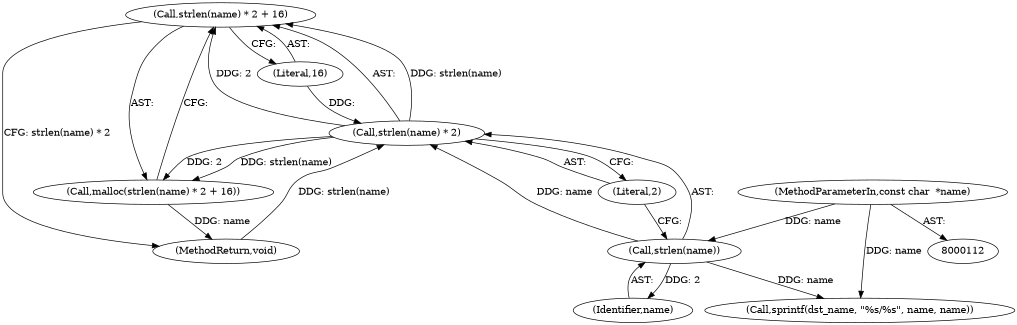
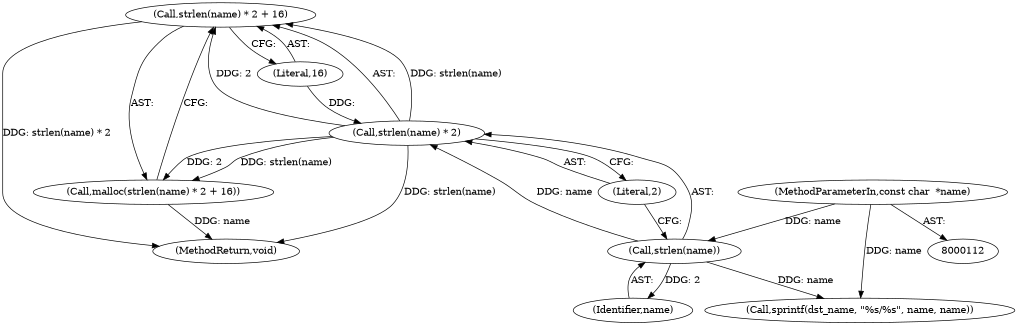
(57, 133) -> (57, 133)
(299, 179) -> (370, 218)
